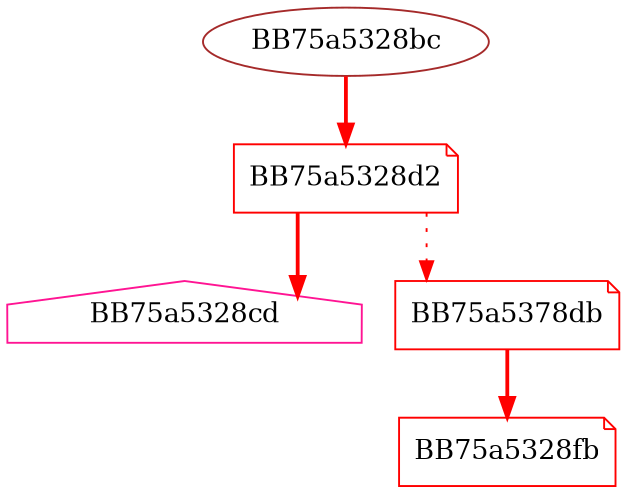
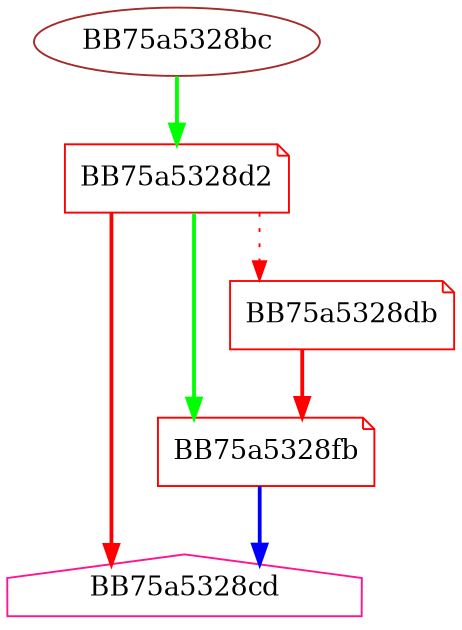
(346, 100) -> (177, 100)
none -> (194, 306)
(507, 315) -> (342, 315)
none -> (260, 515)
